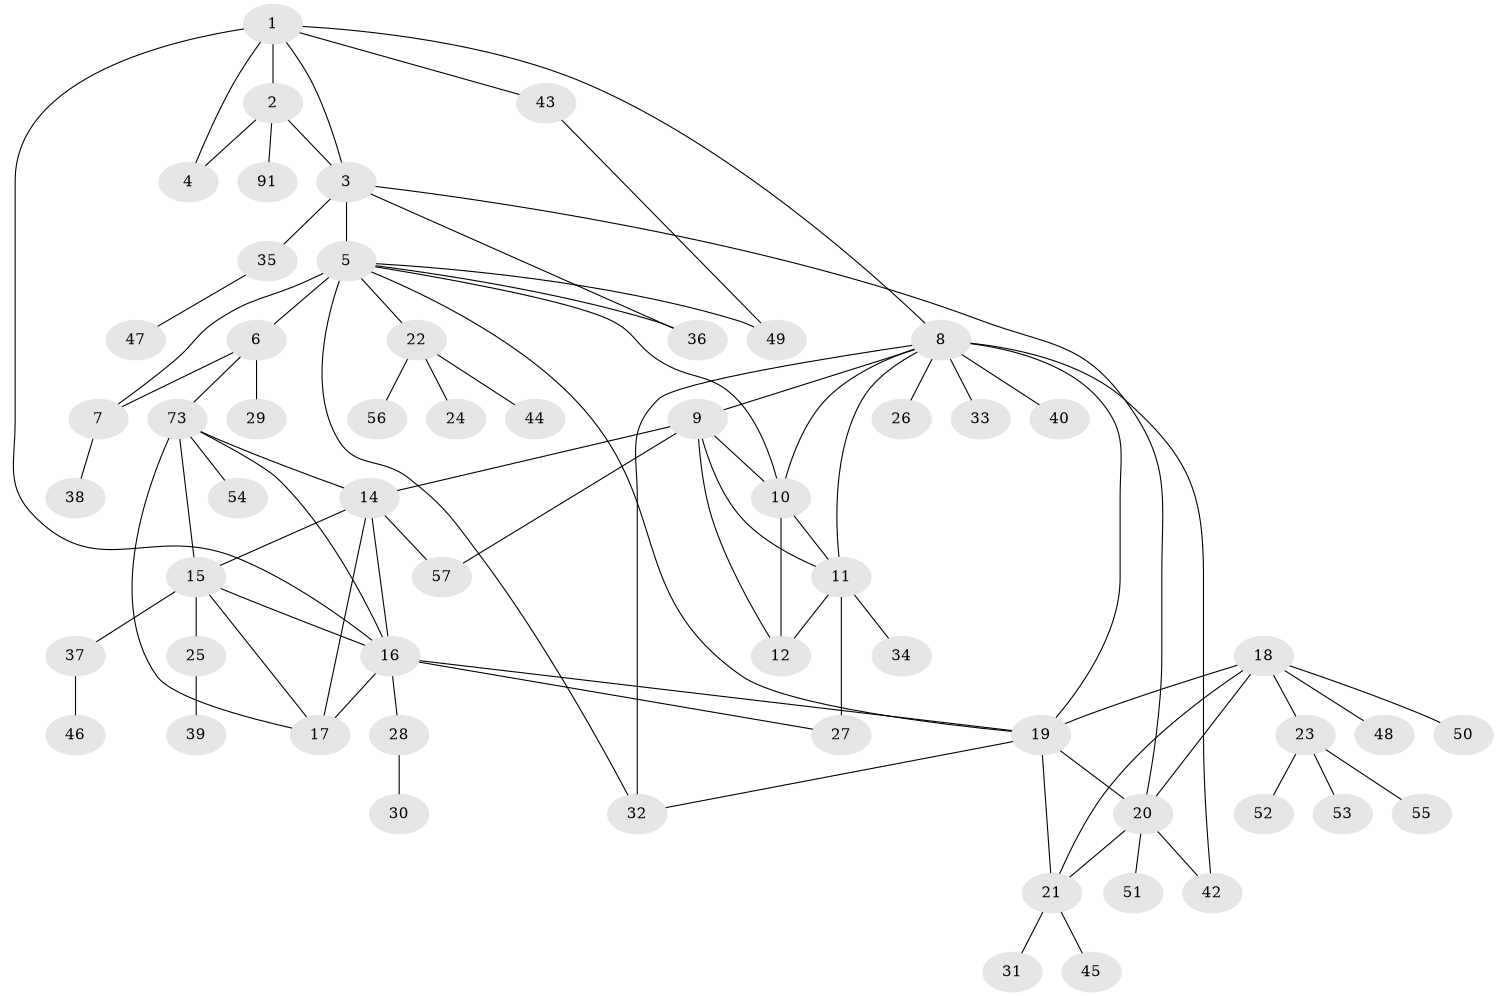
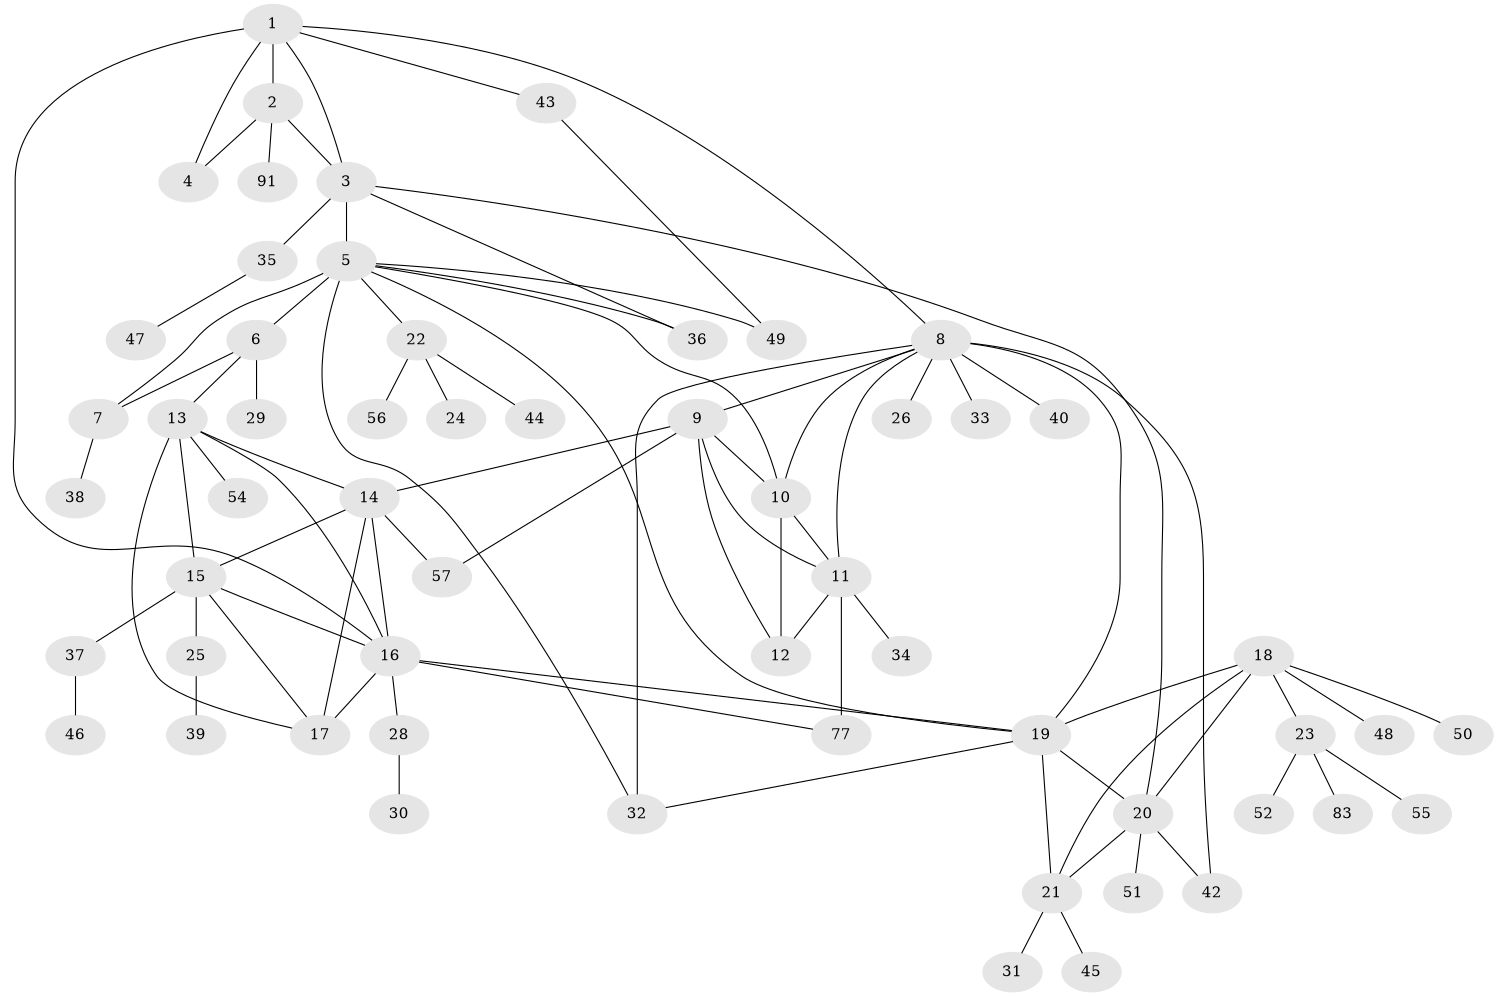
(178, 419) -> (178, 419)
(841, 735) -> (841, 735)
(1343, 814) -> (1343, 814)
